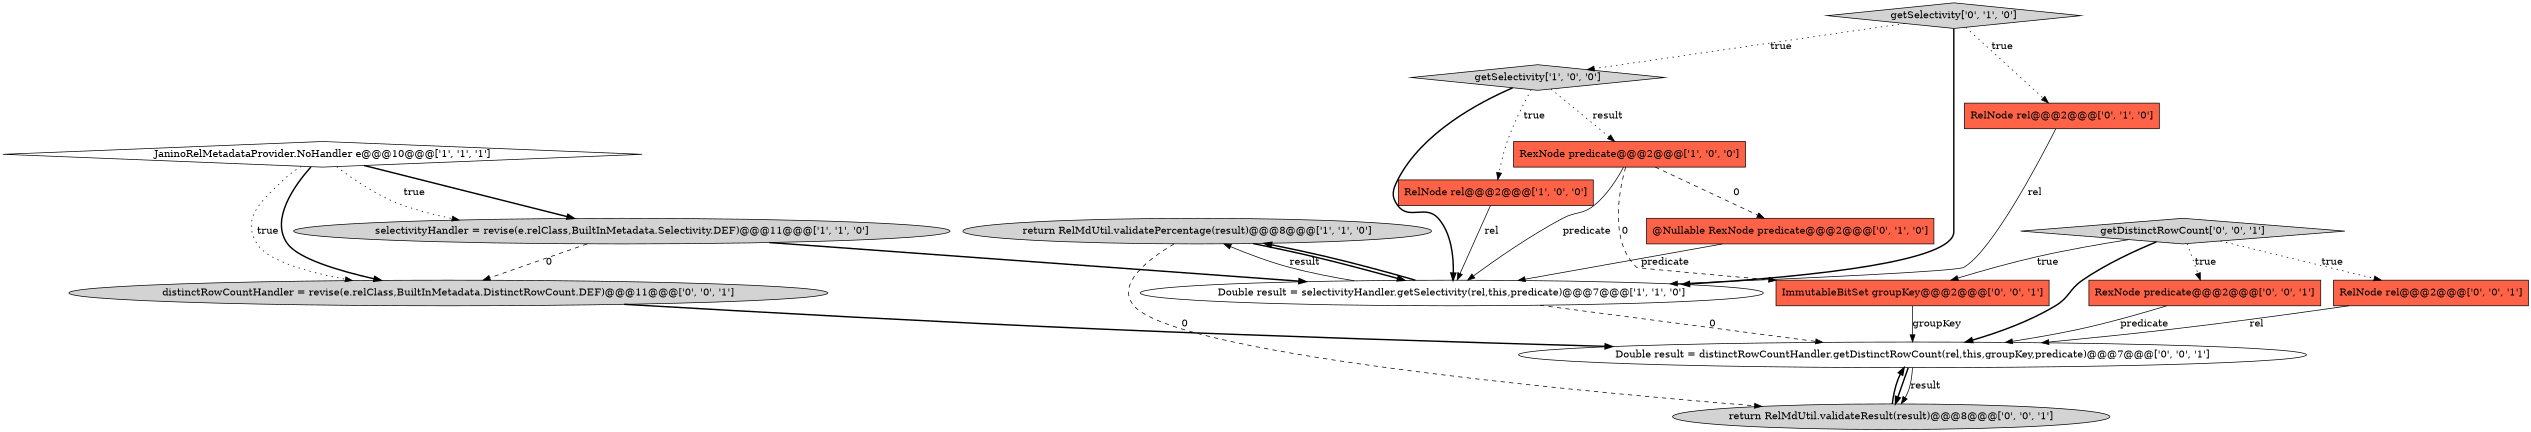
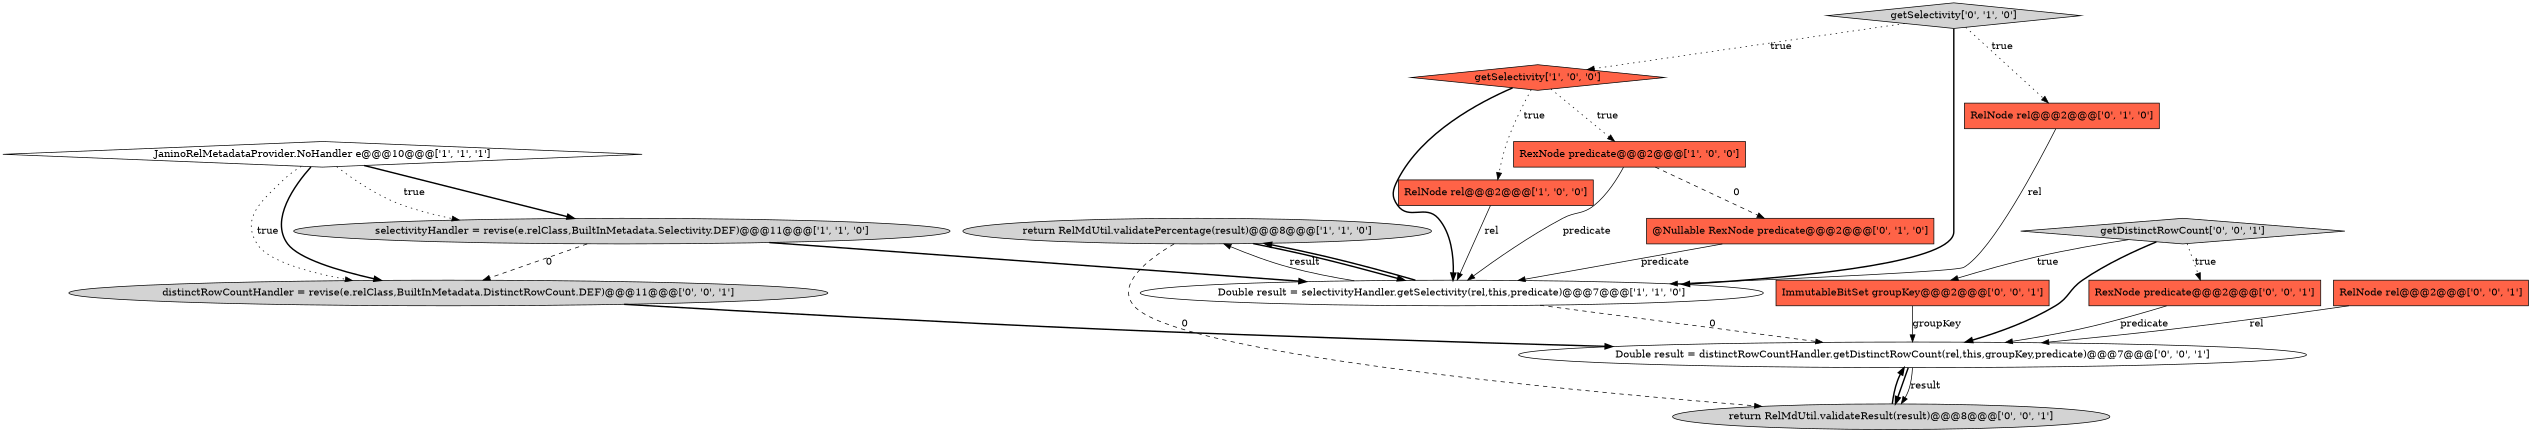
(1538, 78) -> (1538, 78)
(1608, 116) -> (1608, 116)
(2297, 260) -> none
(1650, 269) -> none
